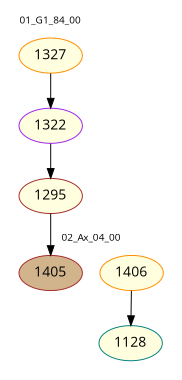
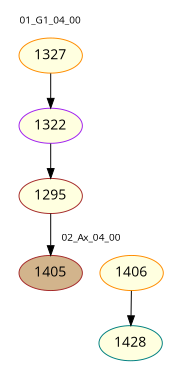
(51, 21) -> (51, 21)
(131, 343) -> (131, 343)
